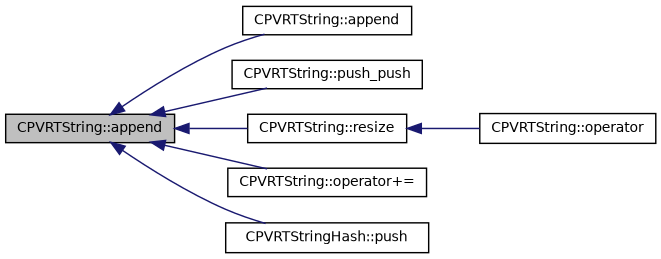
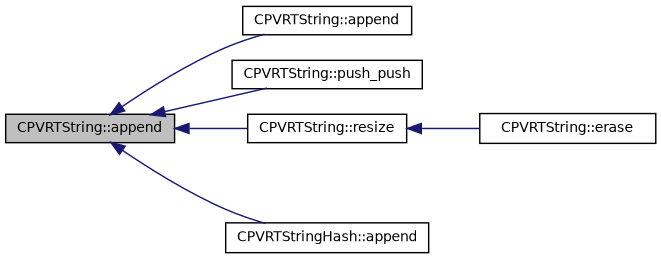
(568, 128) -> (568, 128)
(327, 182) -> none
(327, 238) -> (327, 238)
